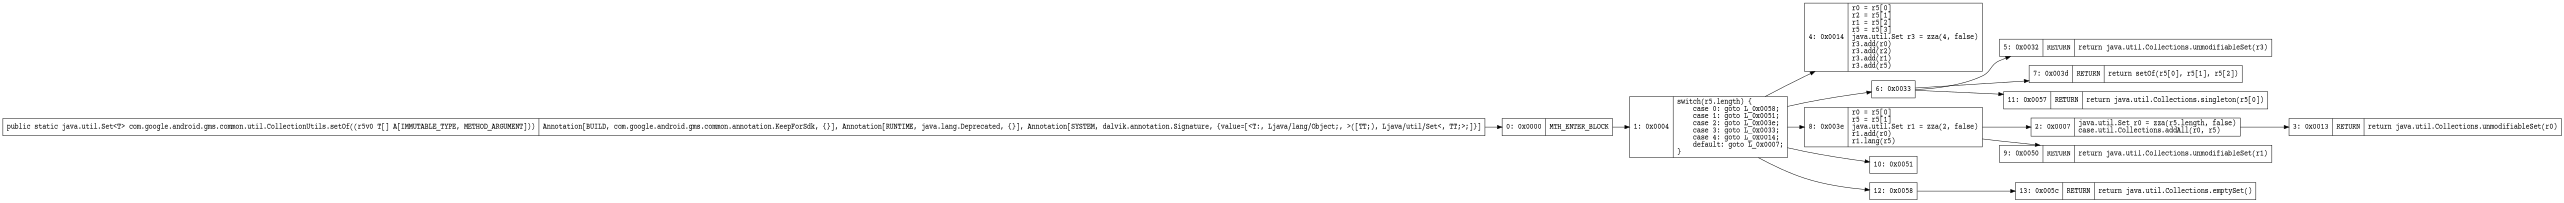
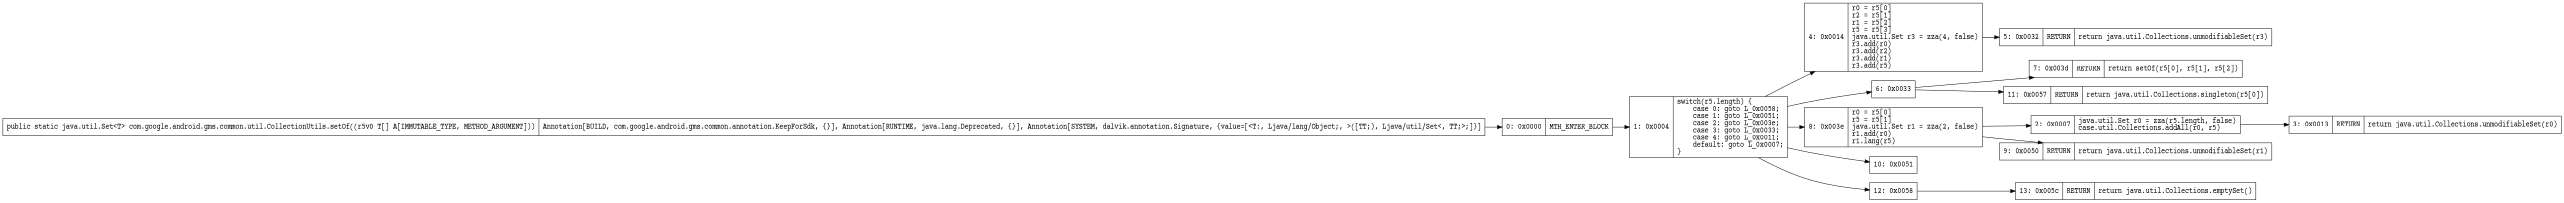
(1967, 82) -> (1988, 37)
(1728, 138) -> (1728, 138)
